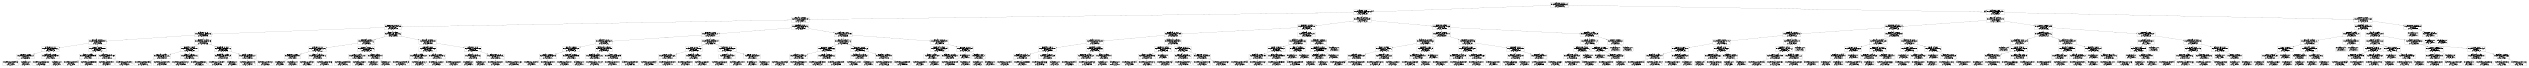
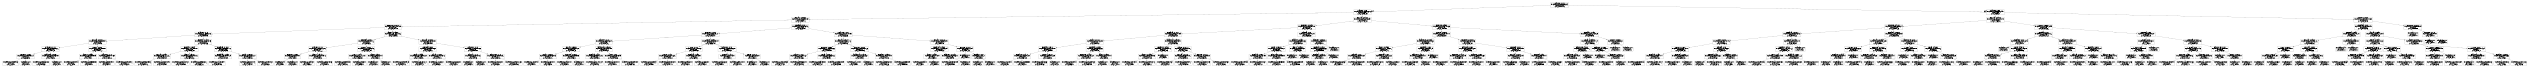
(232, 63) -> none
(1115, 63) -> (1115, 63)
